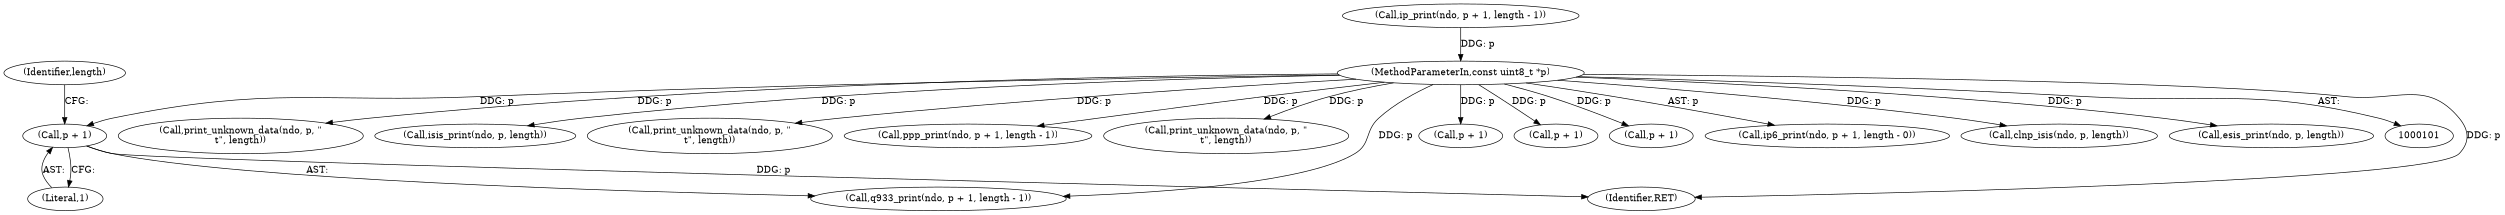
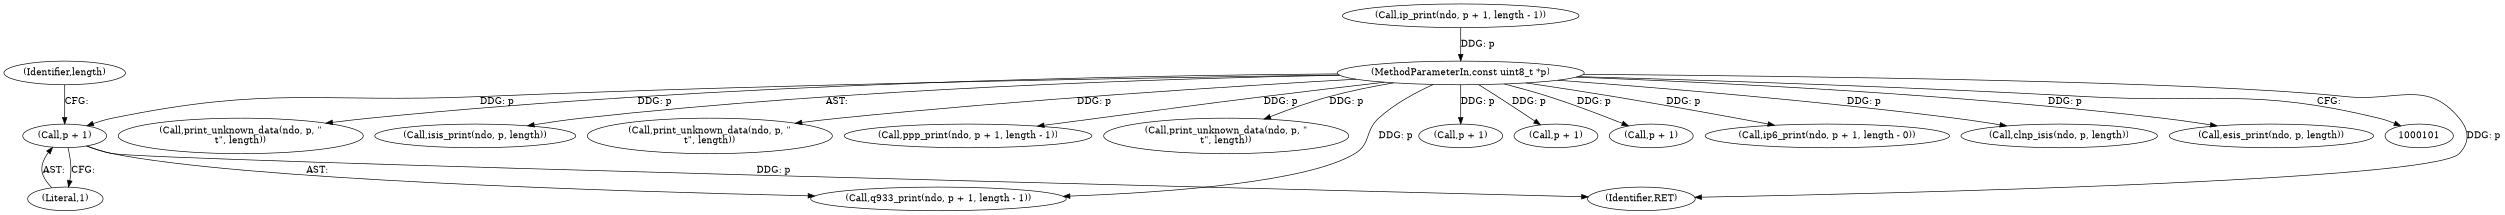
(839, 101) -> (839, 101)
(1683, 101) -> (1683, 101)
(2331, 101) -> (2331, 101)
